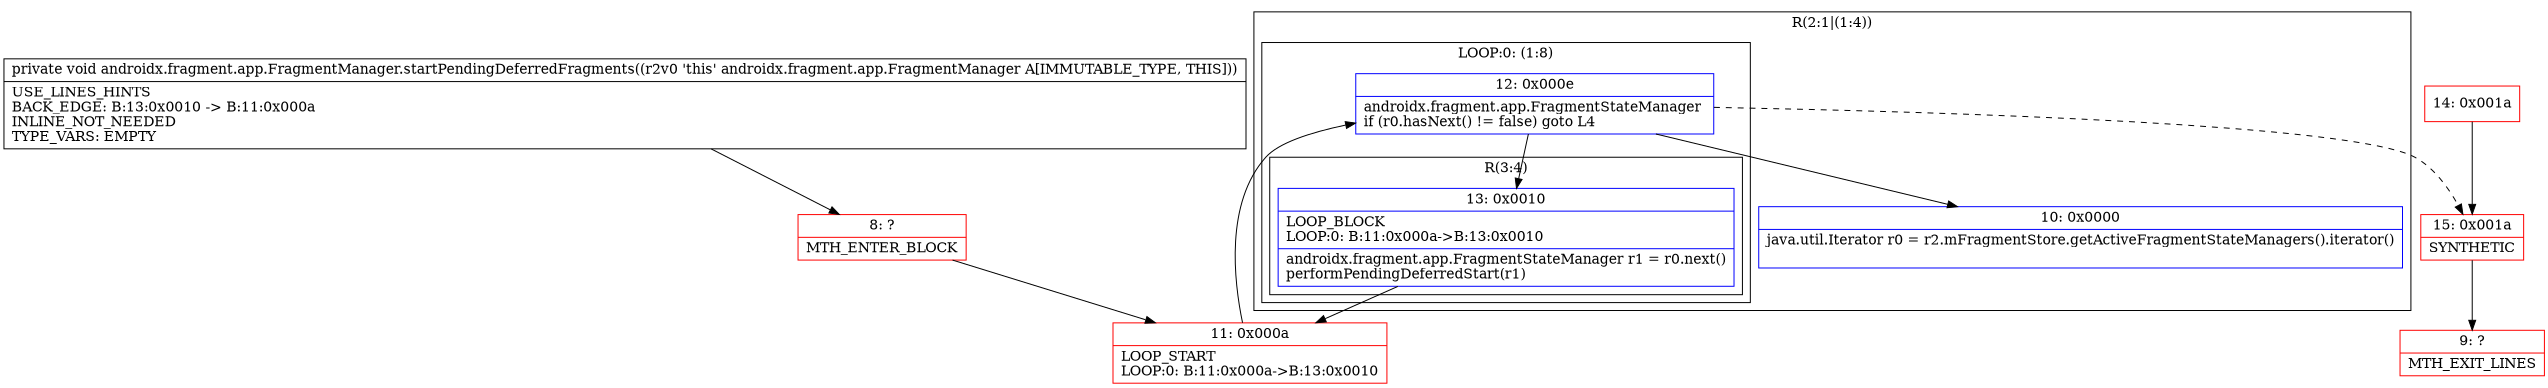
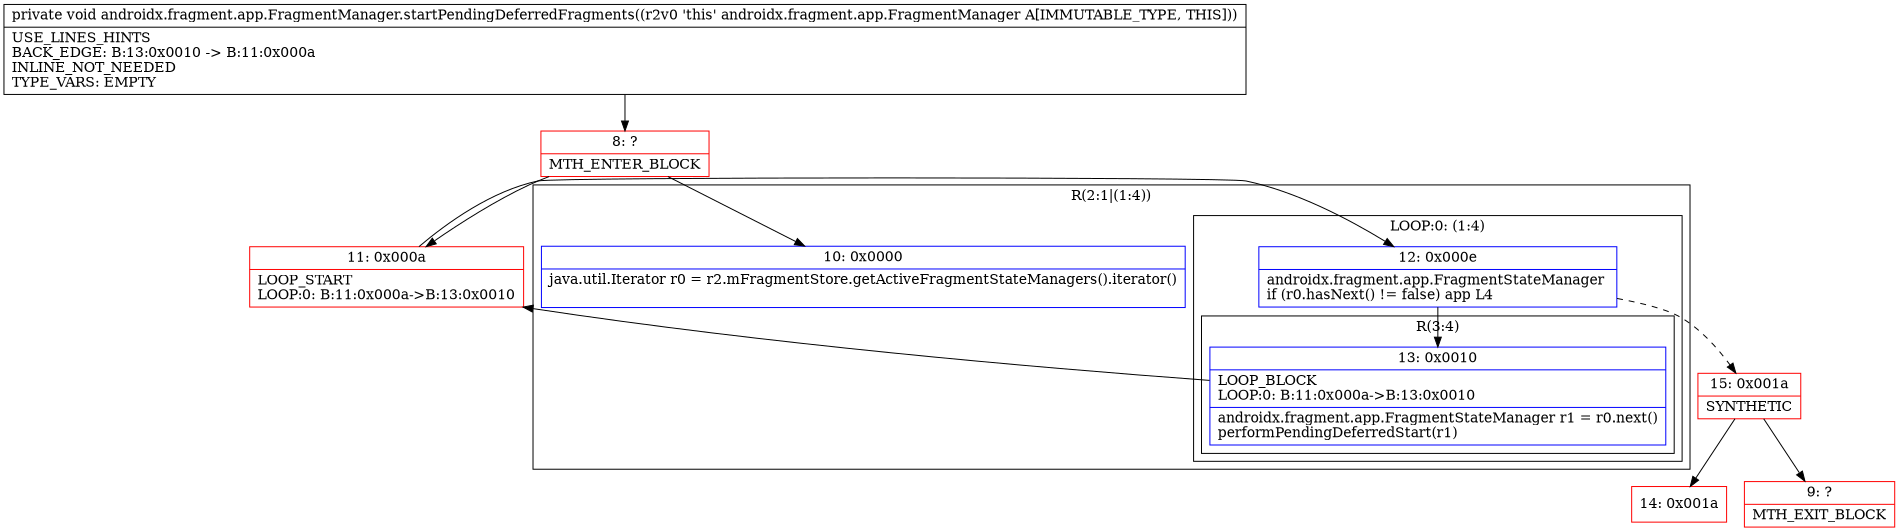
(1506, 54) -> (1438, 227)
(1480, 122) -> (1380, 295)
(2472, 163) -> (1715, 448)
(1802, 169) -> (732, 209)
(2472, 364) -> (1820, 515)
